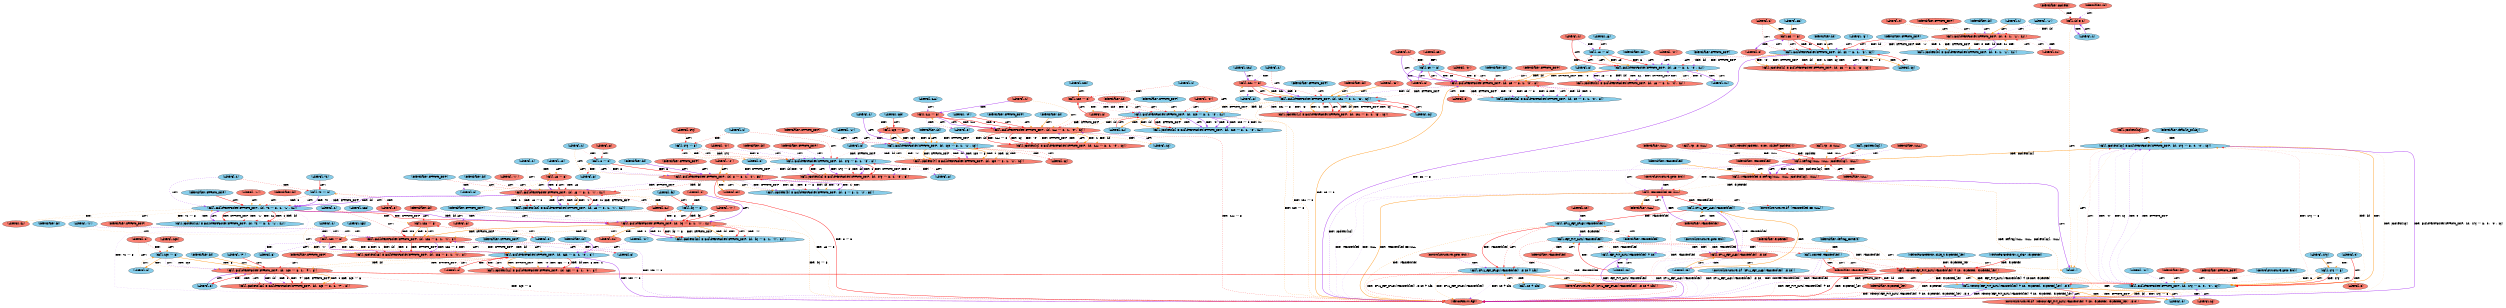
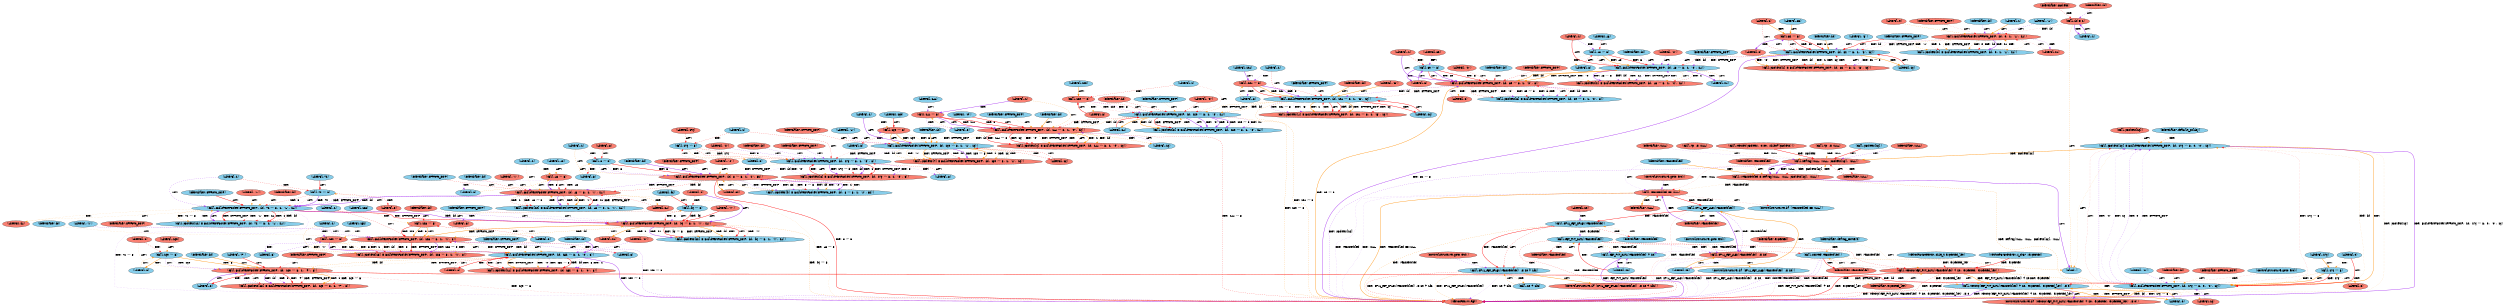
(722, 169) -> (722, 169)
(1737, 185) -> (1737, 185)
(639, 240) -> (639, 240)
